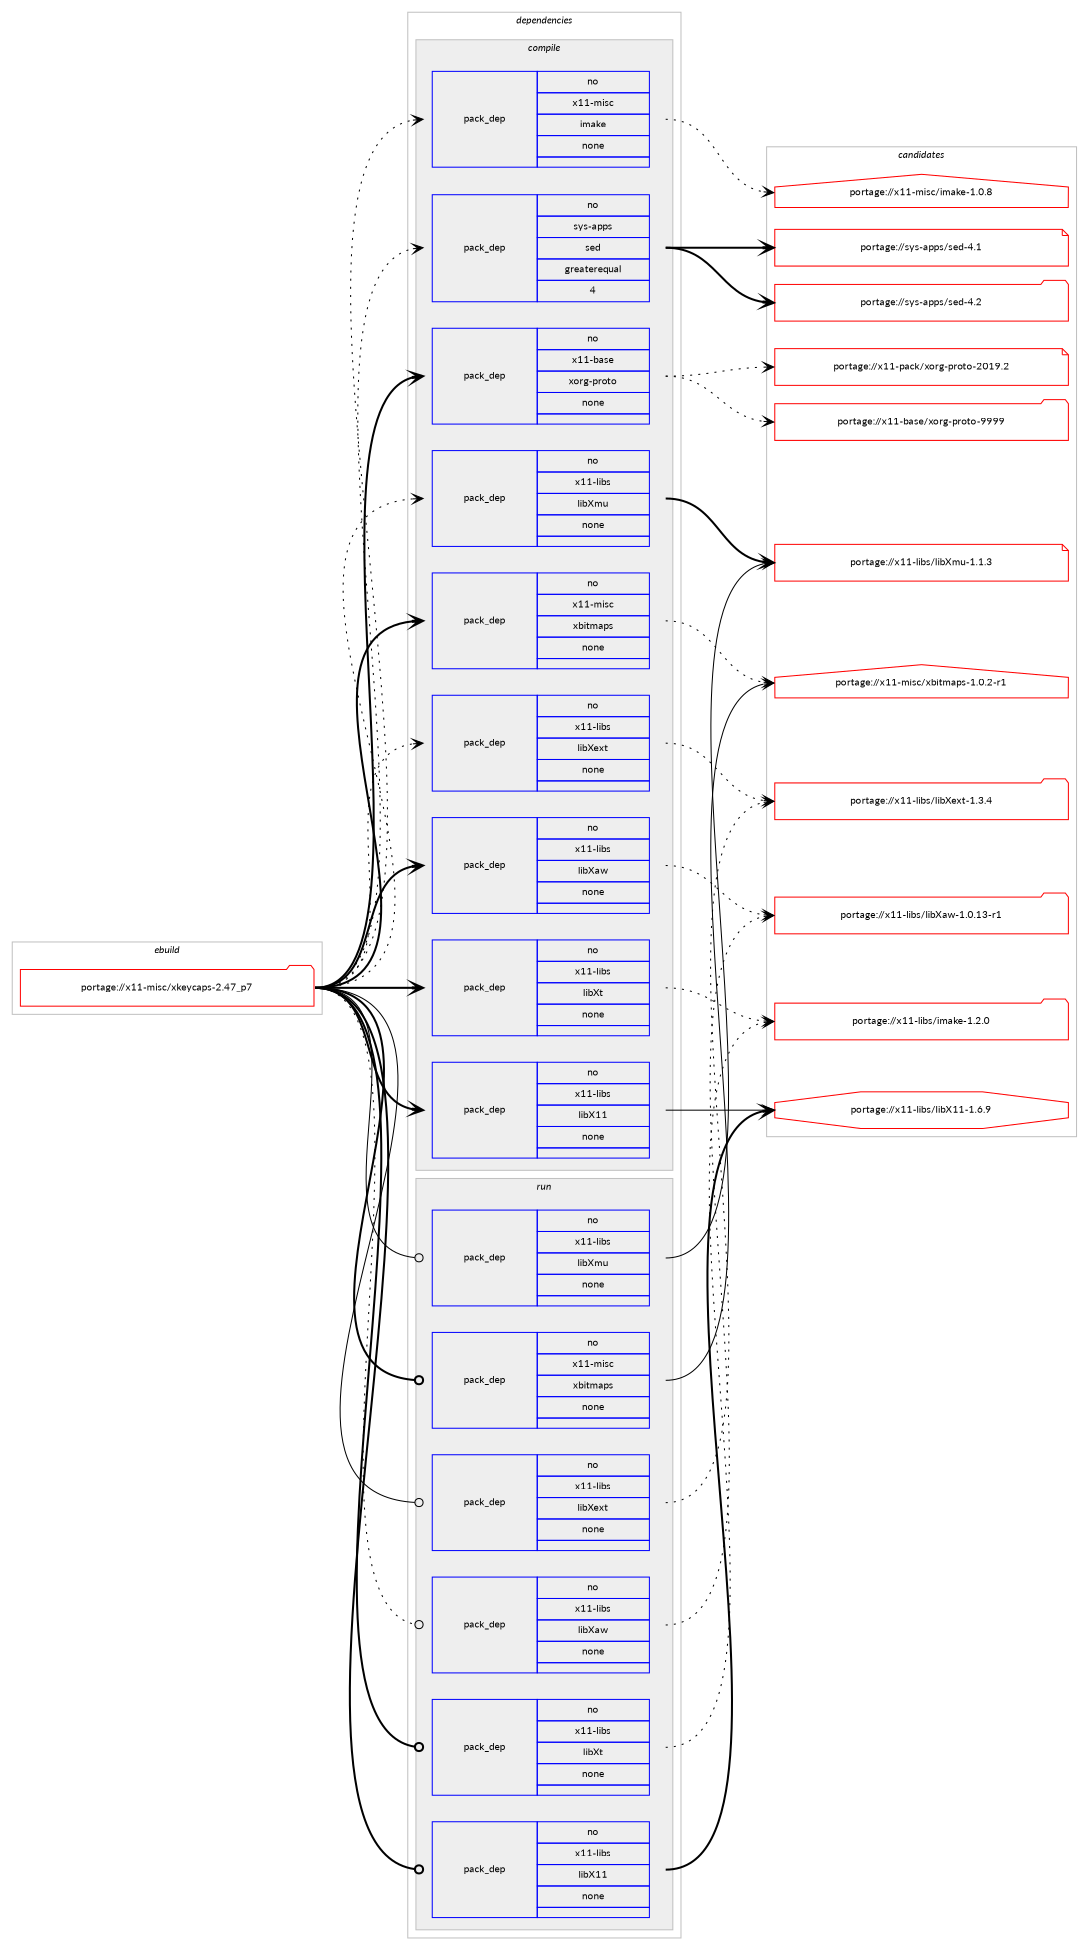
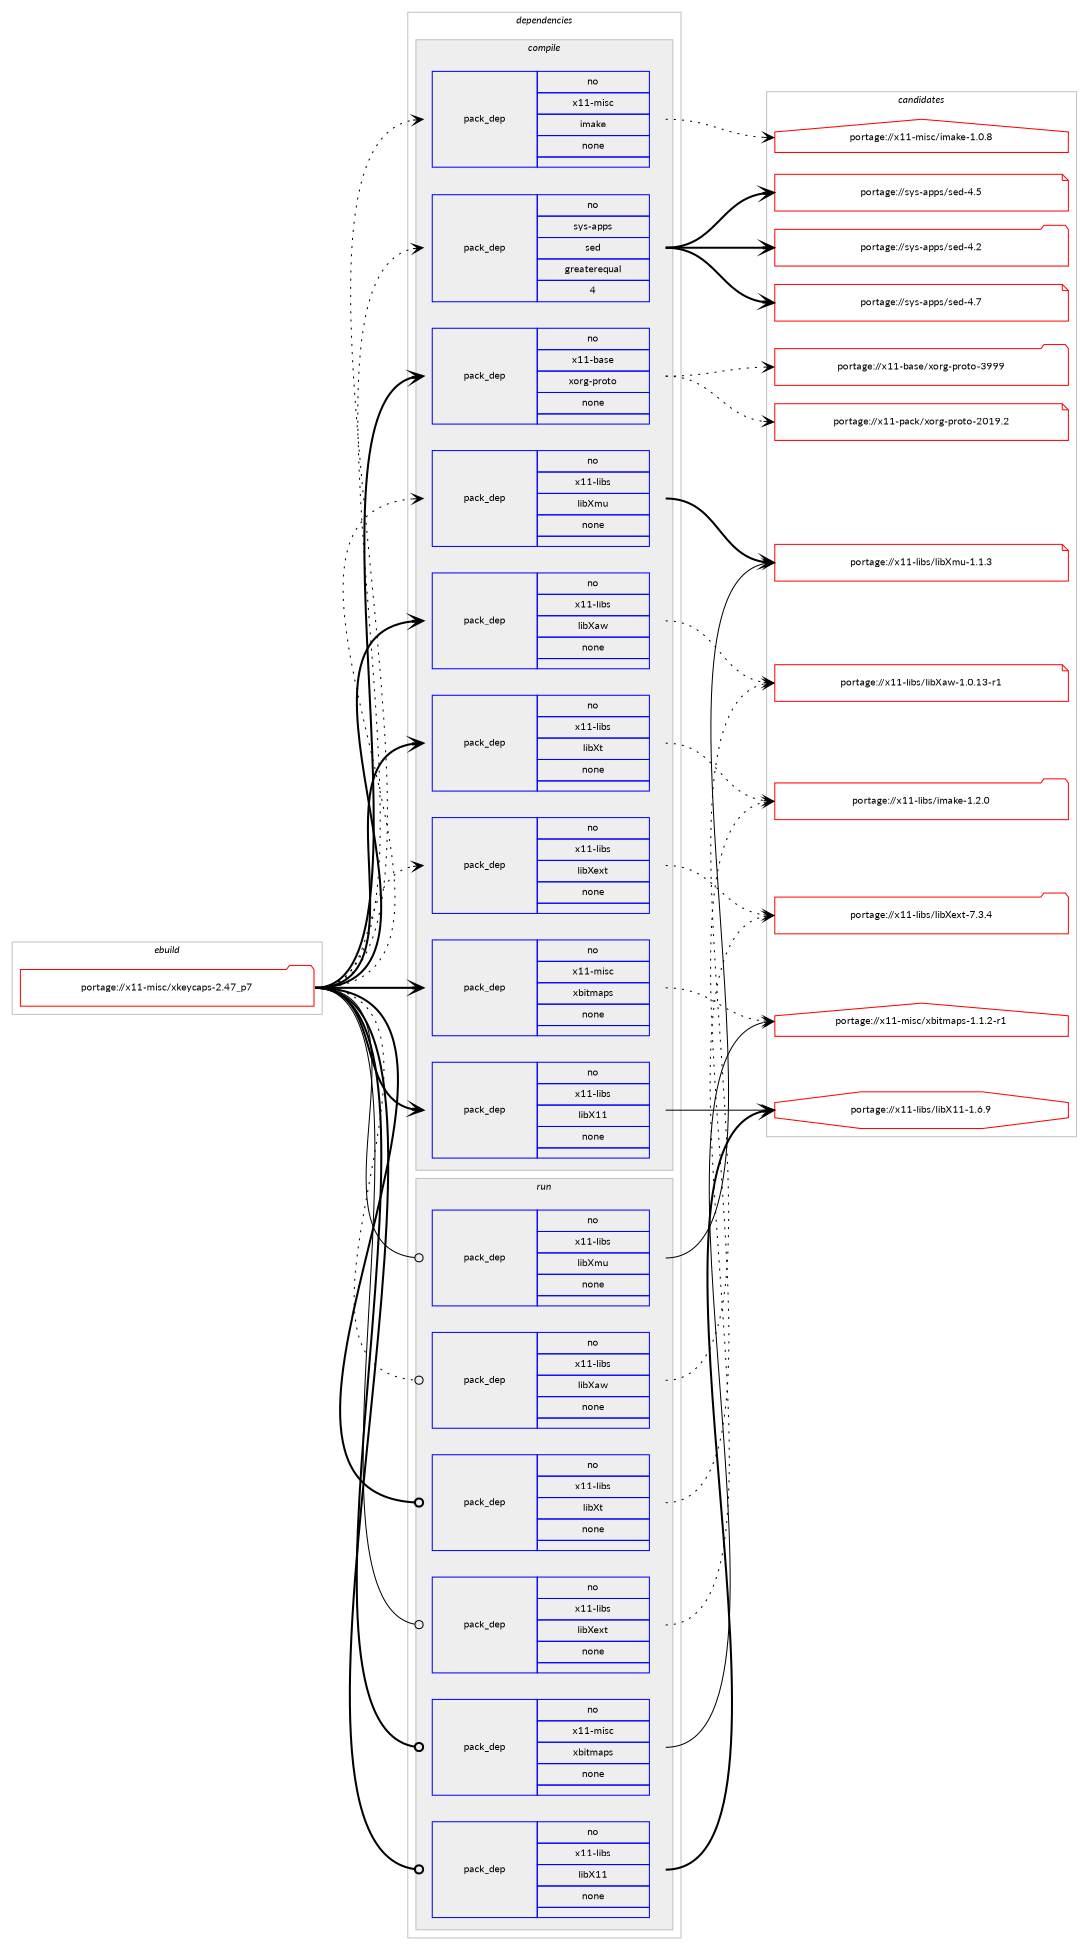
none -> (922, 193)
(922, 248) -> (922, 303)
(922, 422) -> (922, 367)
(922, 683) -> (922, 1021)
(922, 801) -> (922, 915)
(922, 915) -> (922, 683)
